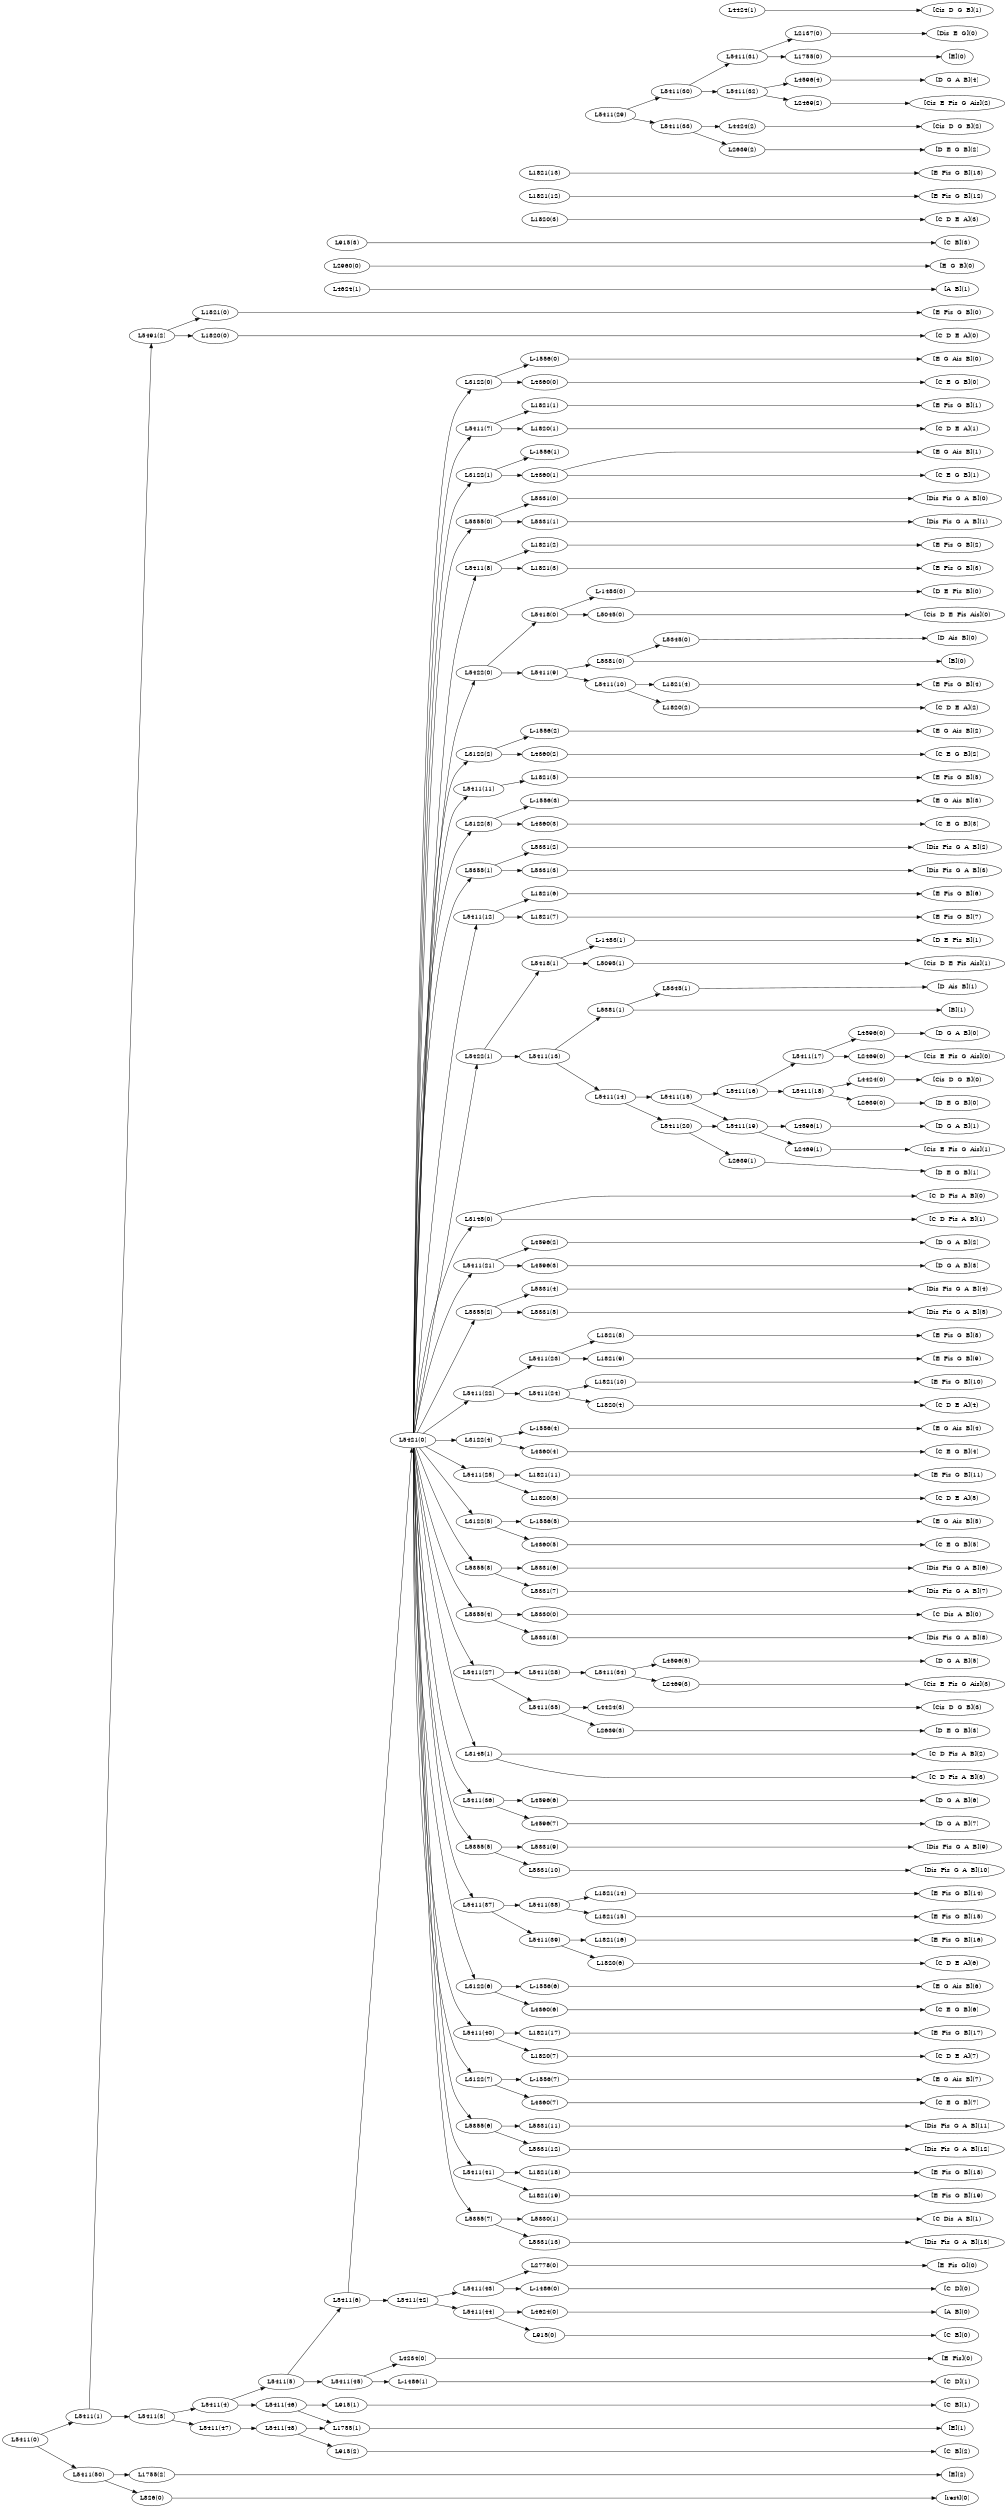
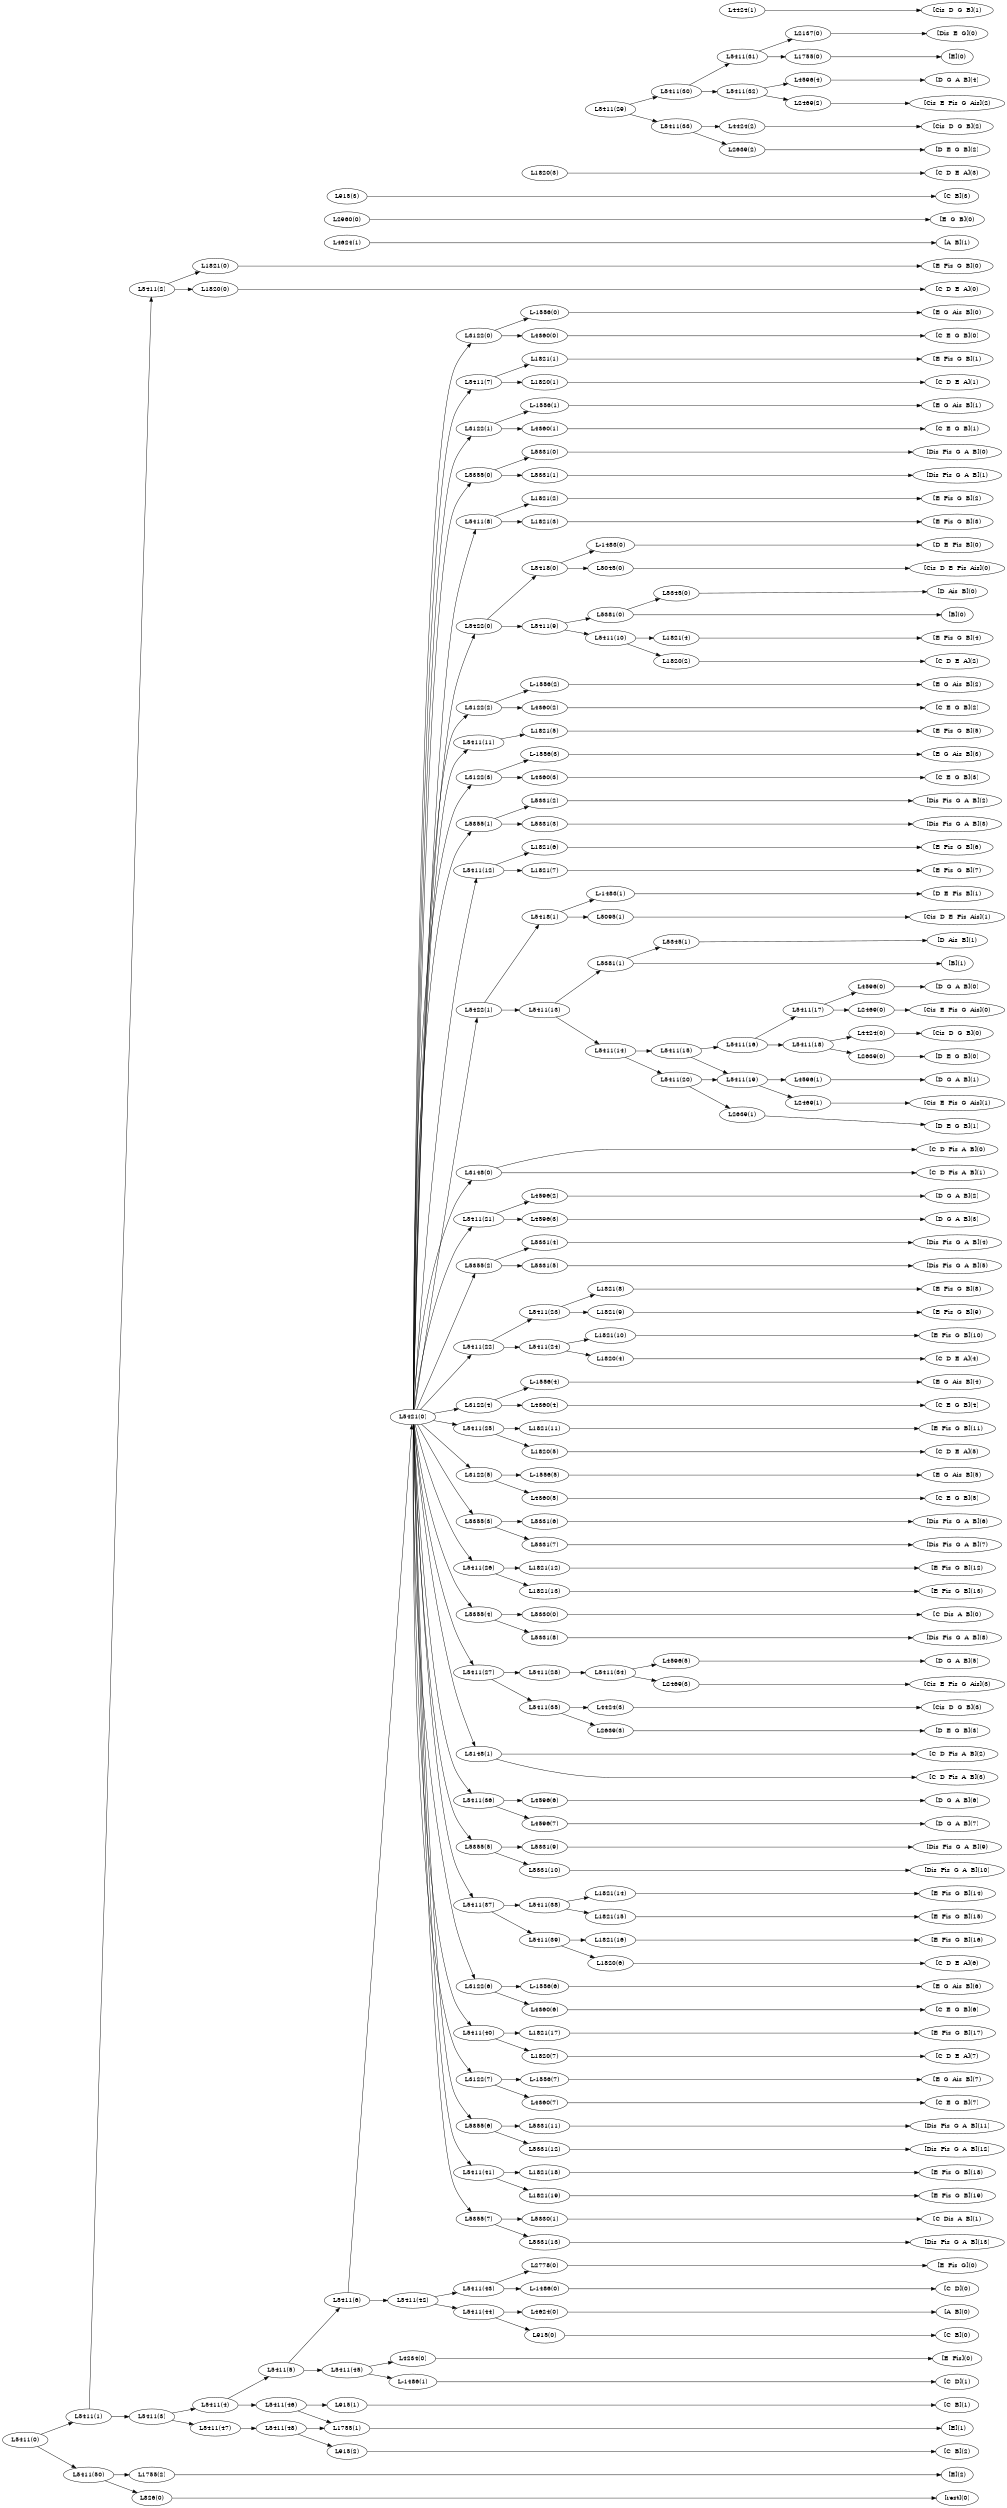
(152, 336) -> (152, 289)
(739, 452) -> (743, 406)
none -> (479, 1568)
